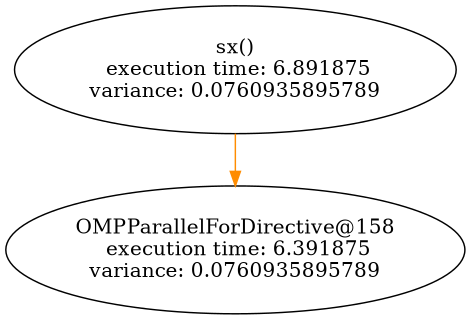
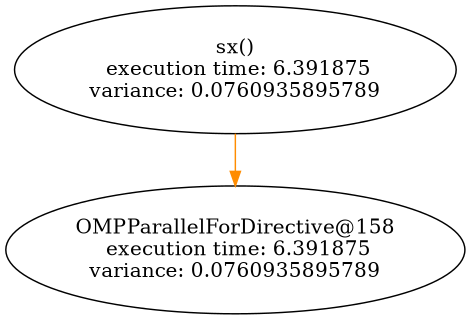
(235, 70) -> (235, 70)
